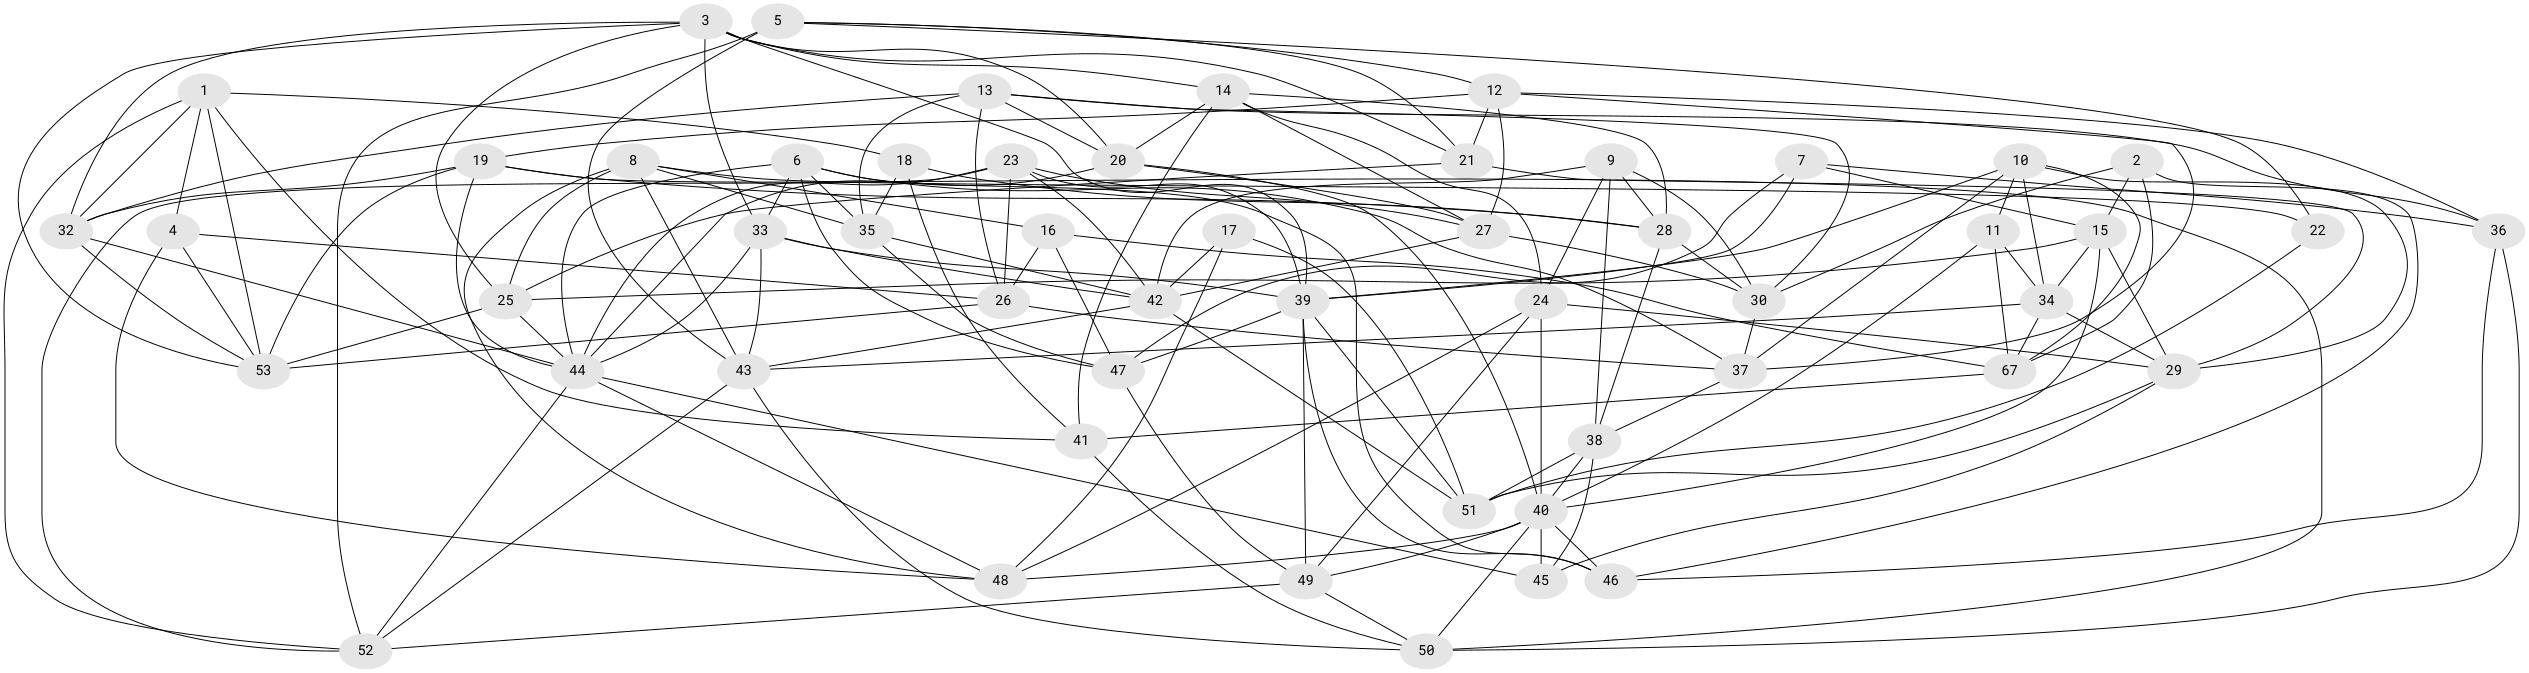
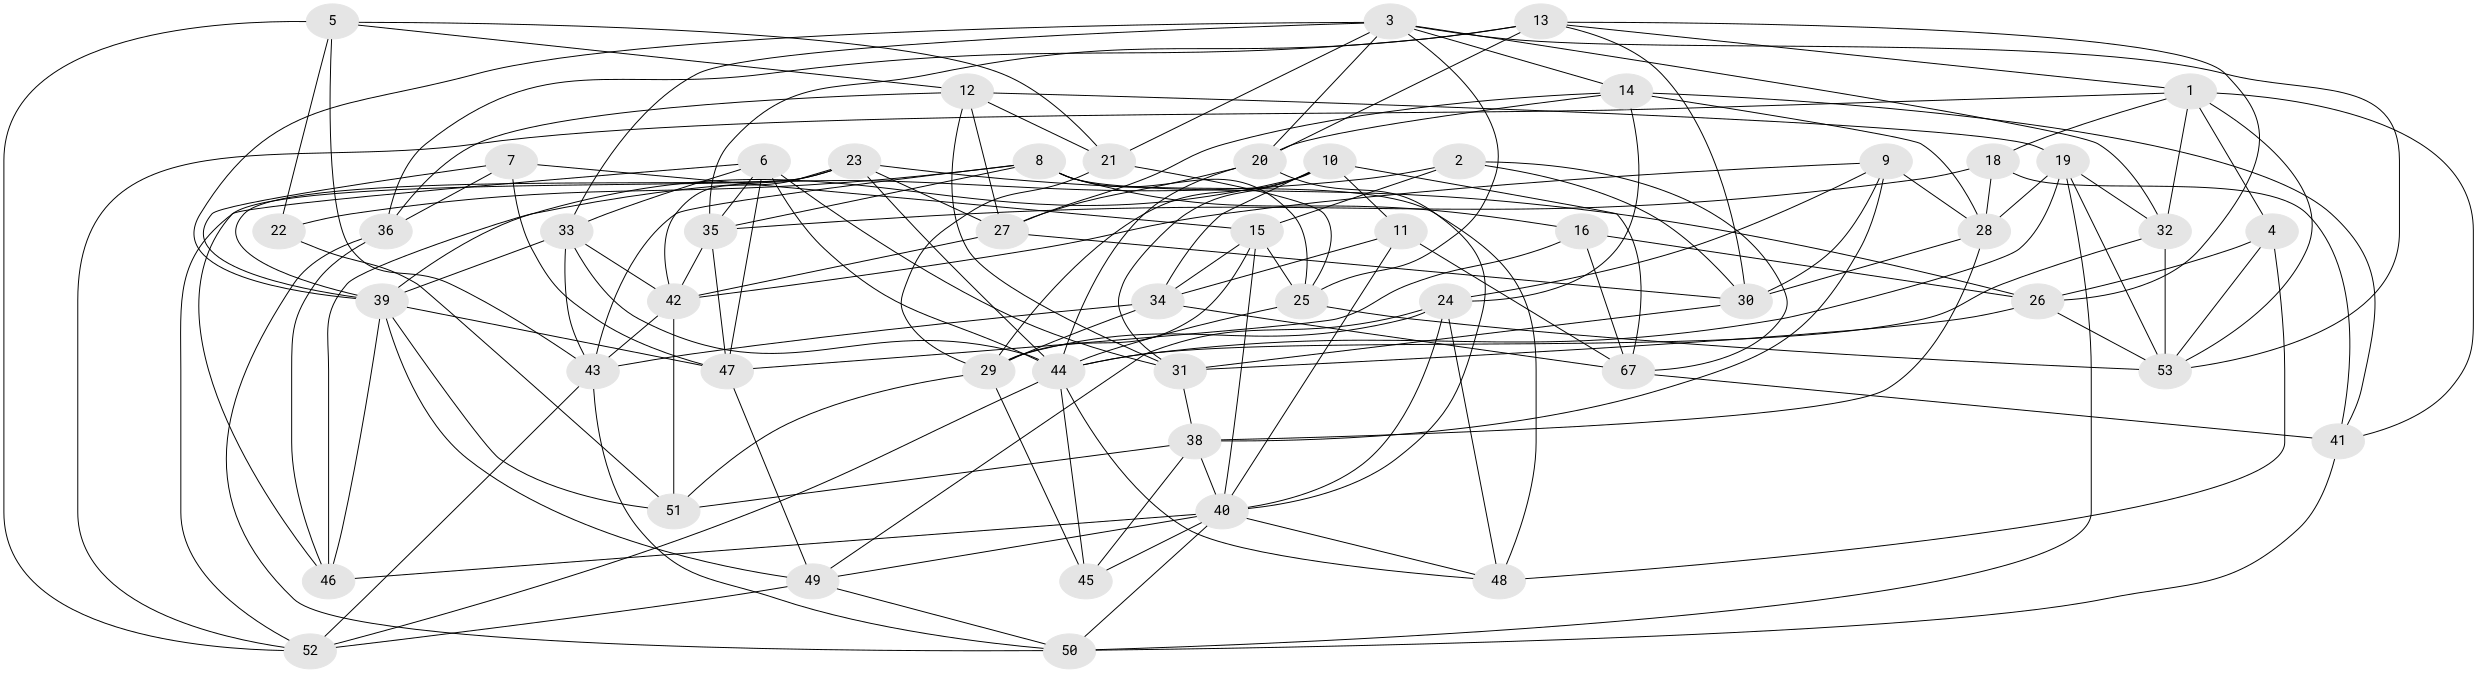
(519, 134) -> (1866, 56)
(1229, 231) -> none
(1740, 371) -> (1180, 371)
